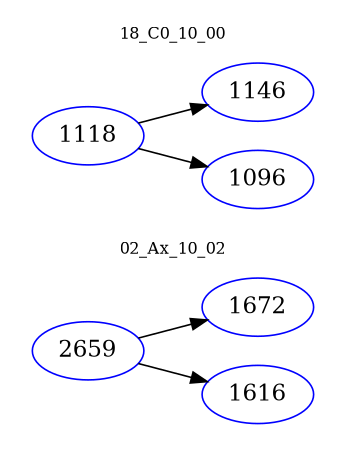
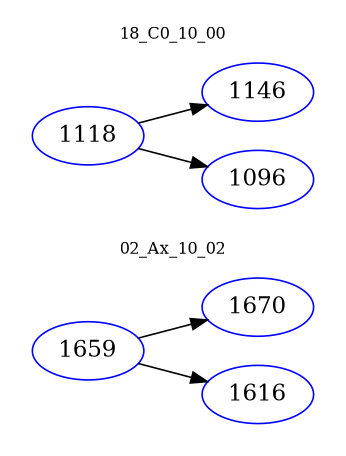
(258, 307) -> (258, 307)
(88, 351) -> (88, 351)
